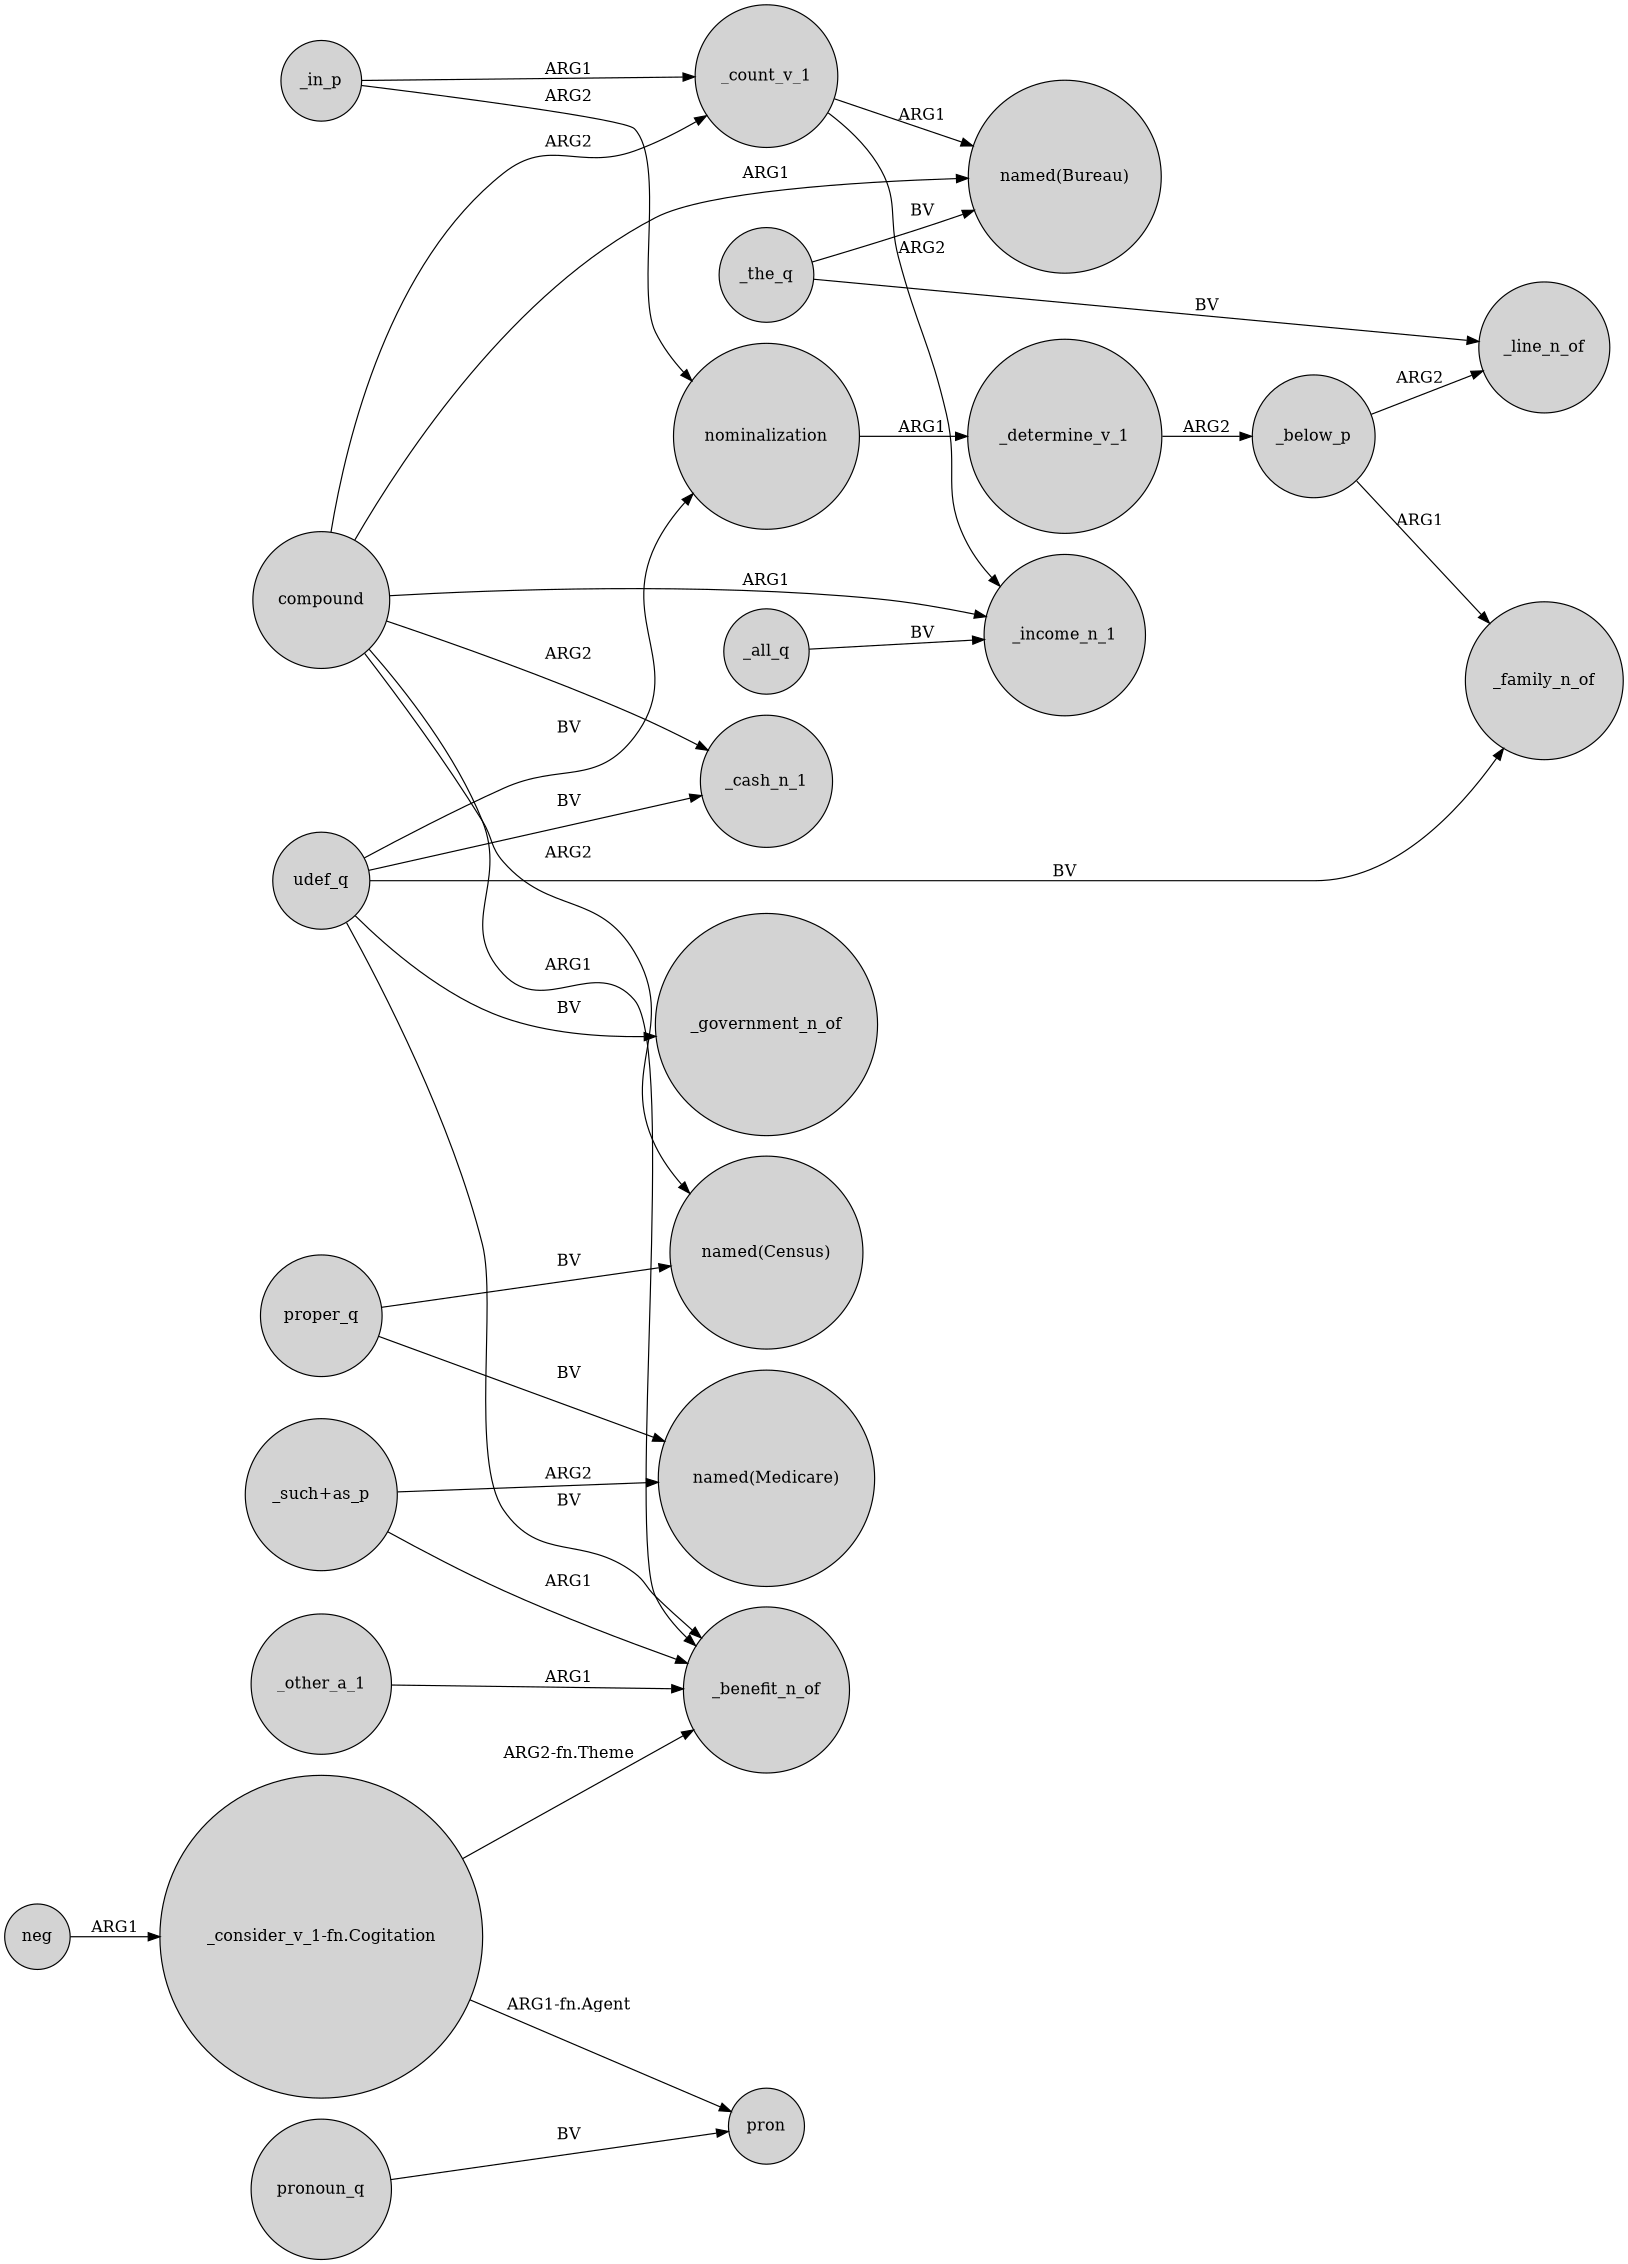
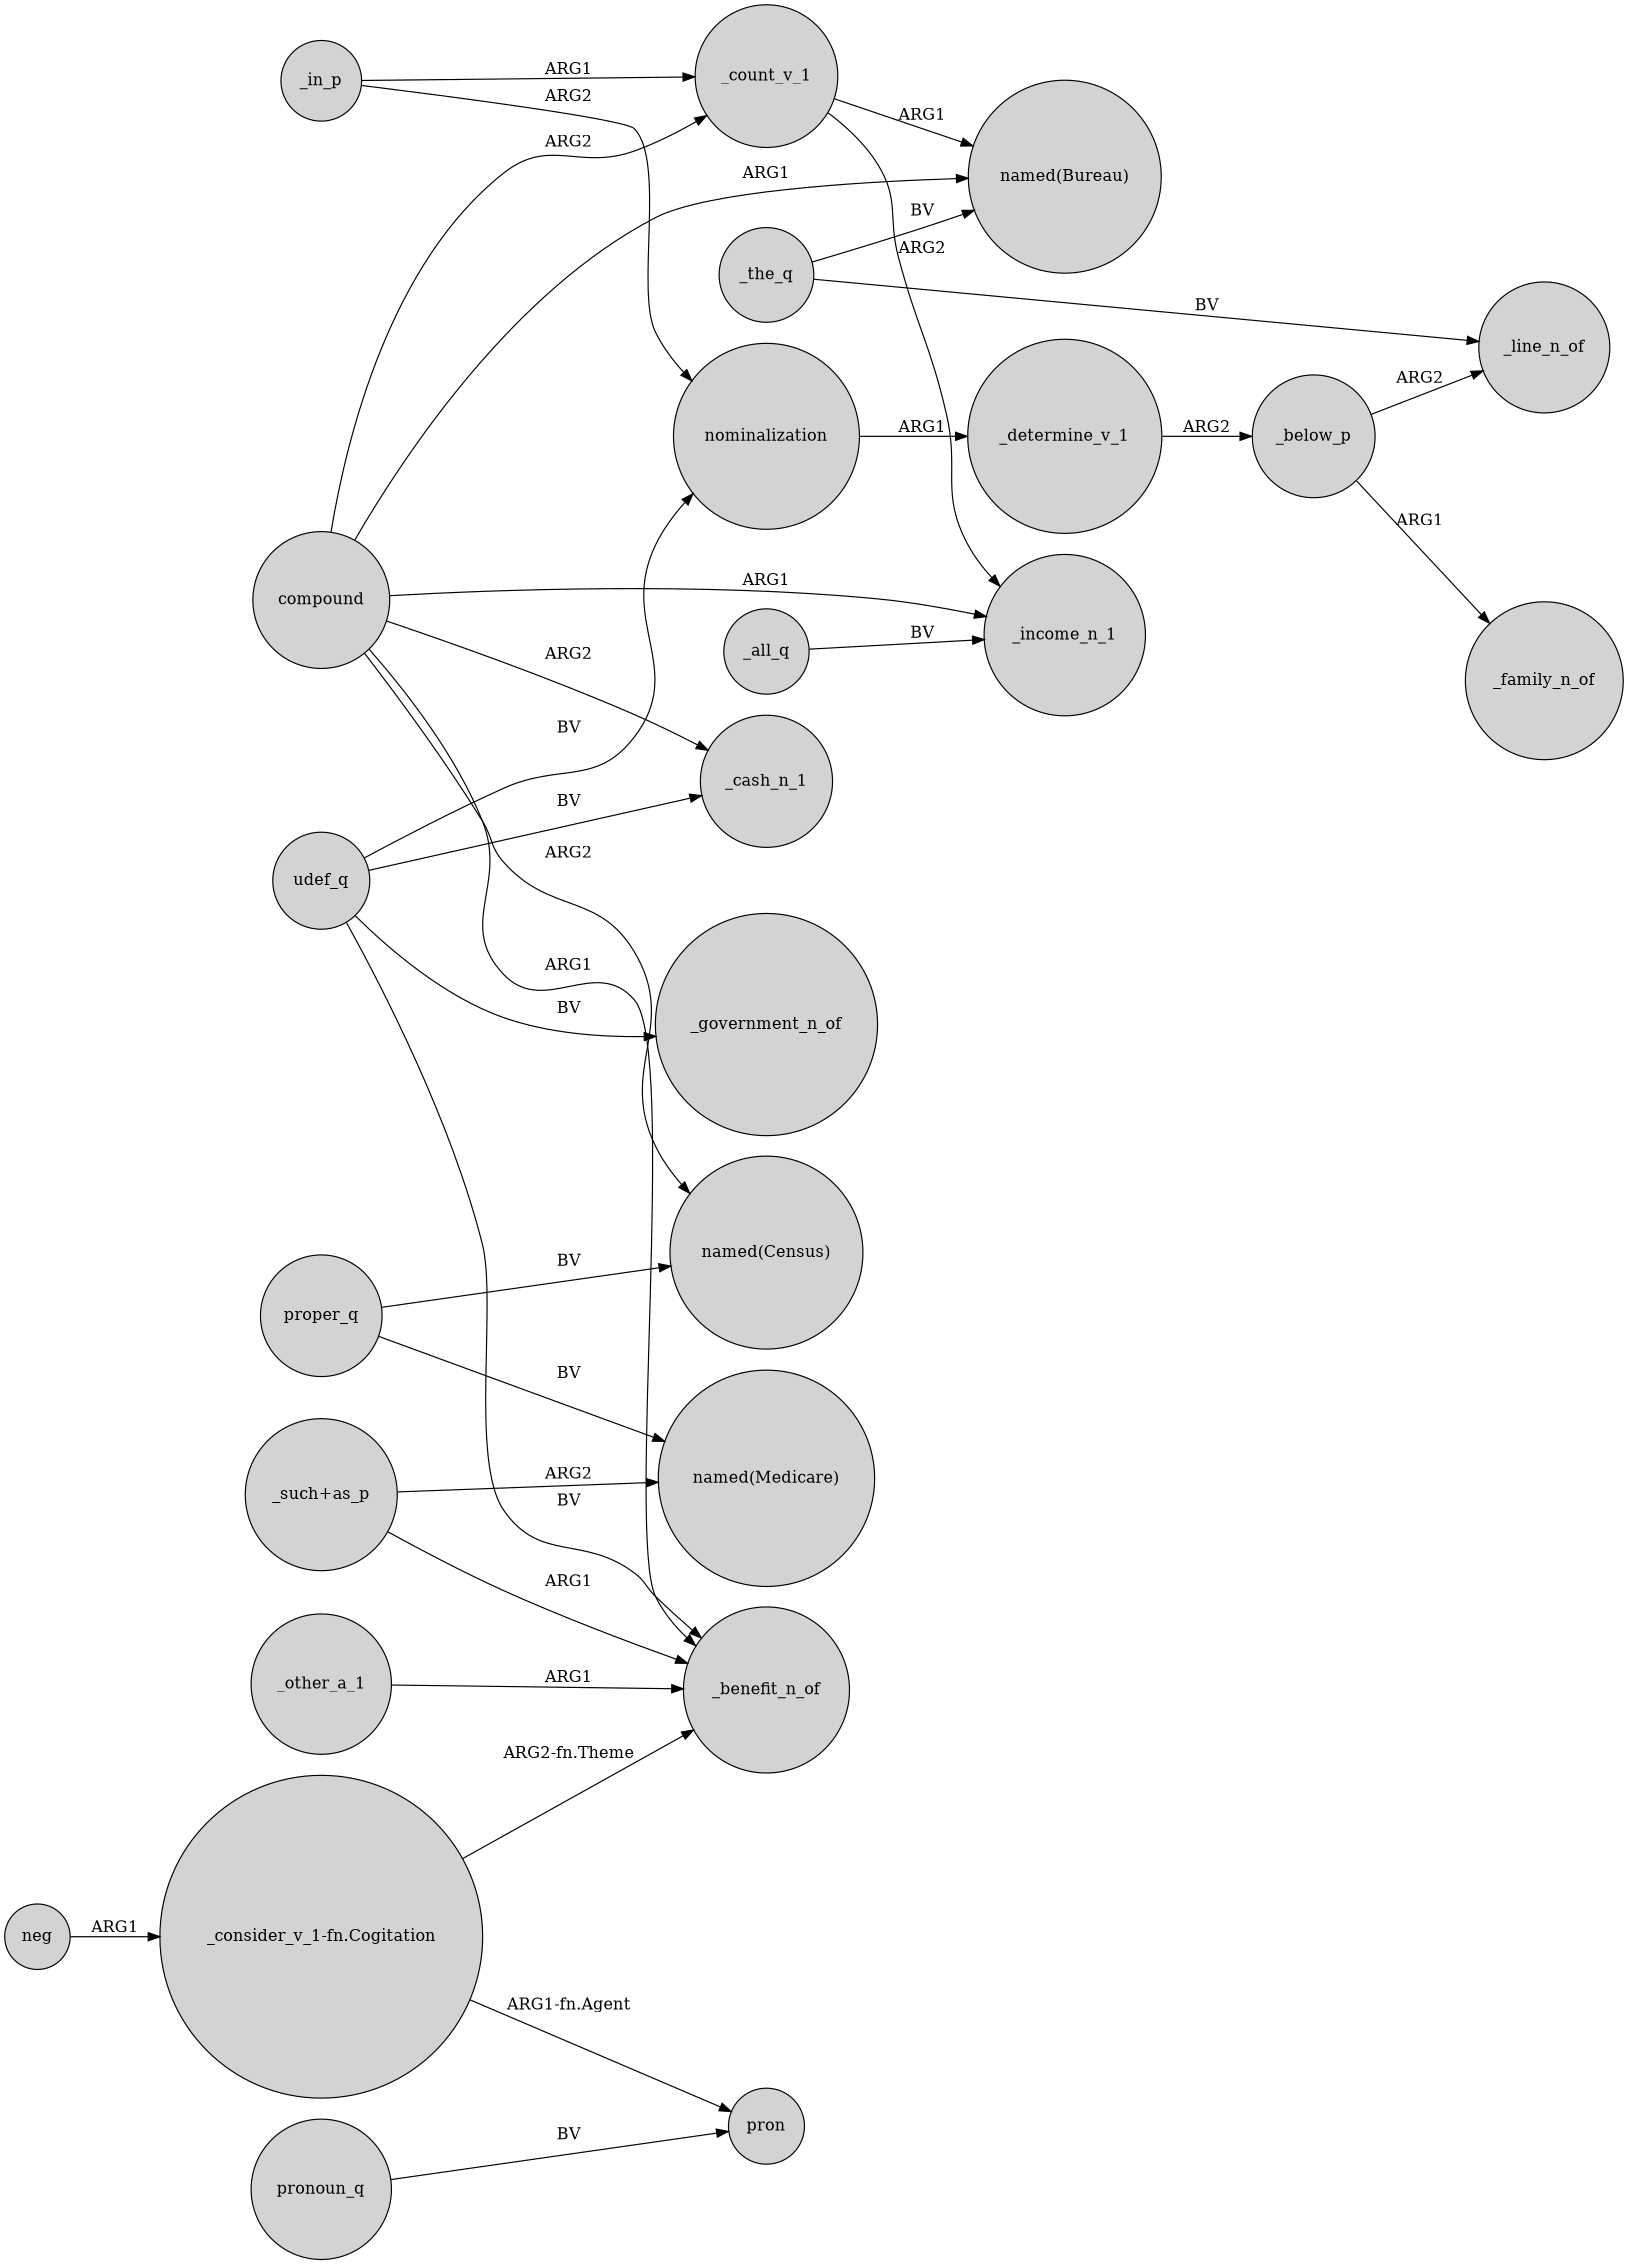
(956, 881) -> none
